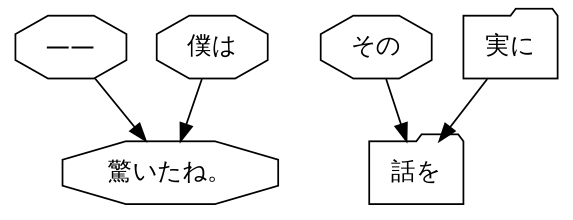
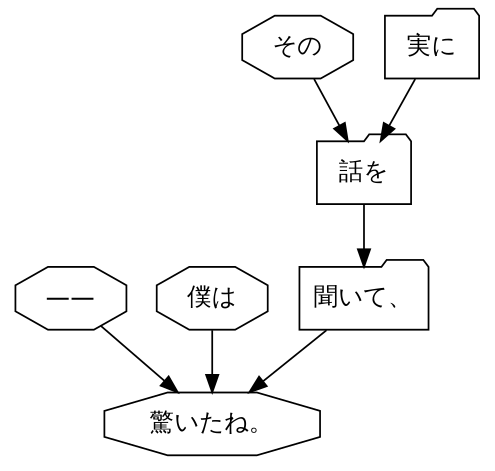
none -> (364, 298)
